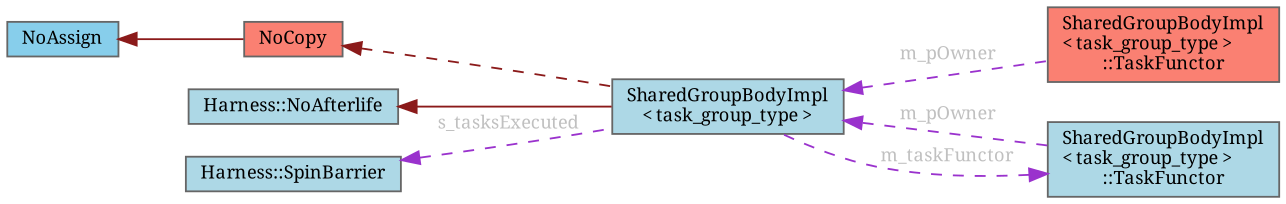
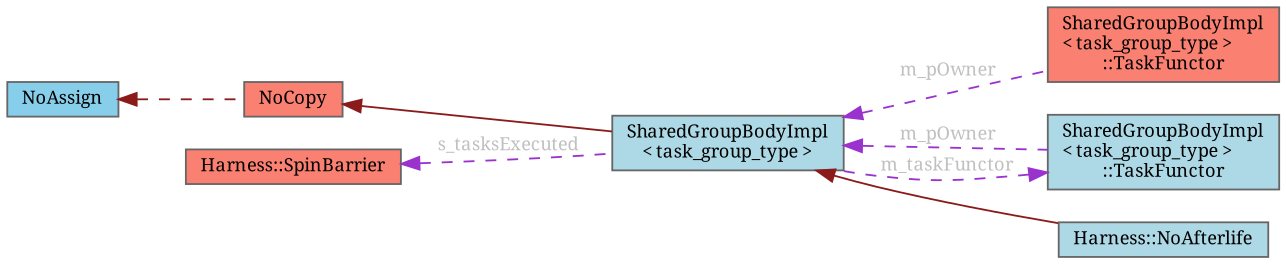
(190, 39) -> (190, 99)
(487, 67) -> (487, 119)
(514, 107) -> (946, 202)
(293, 174) -> (293, 167)
